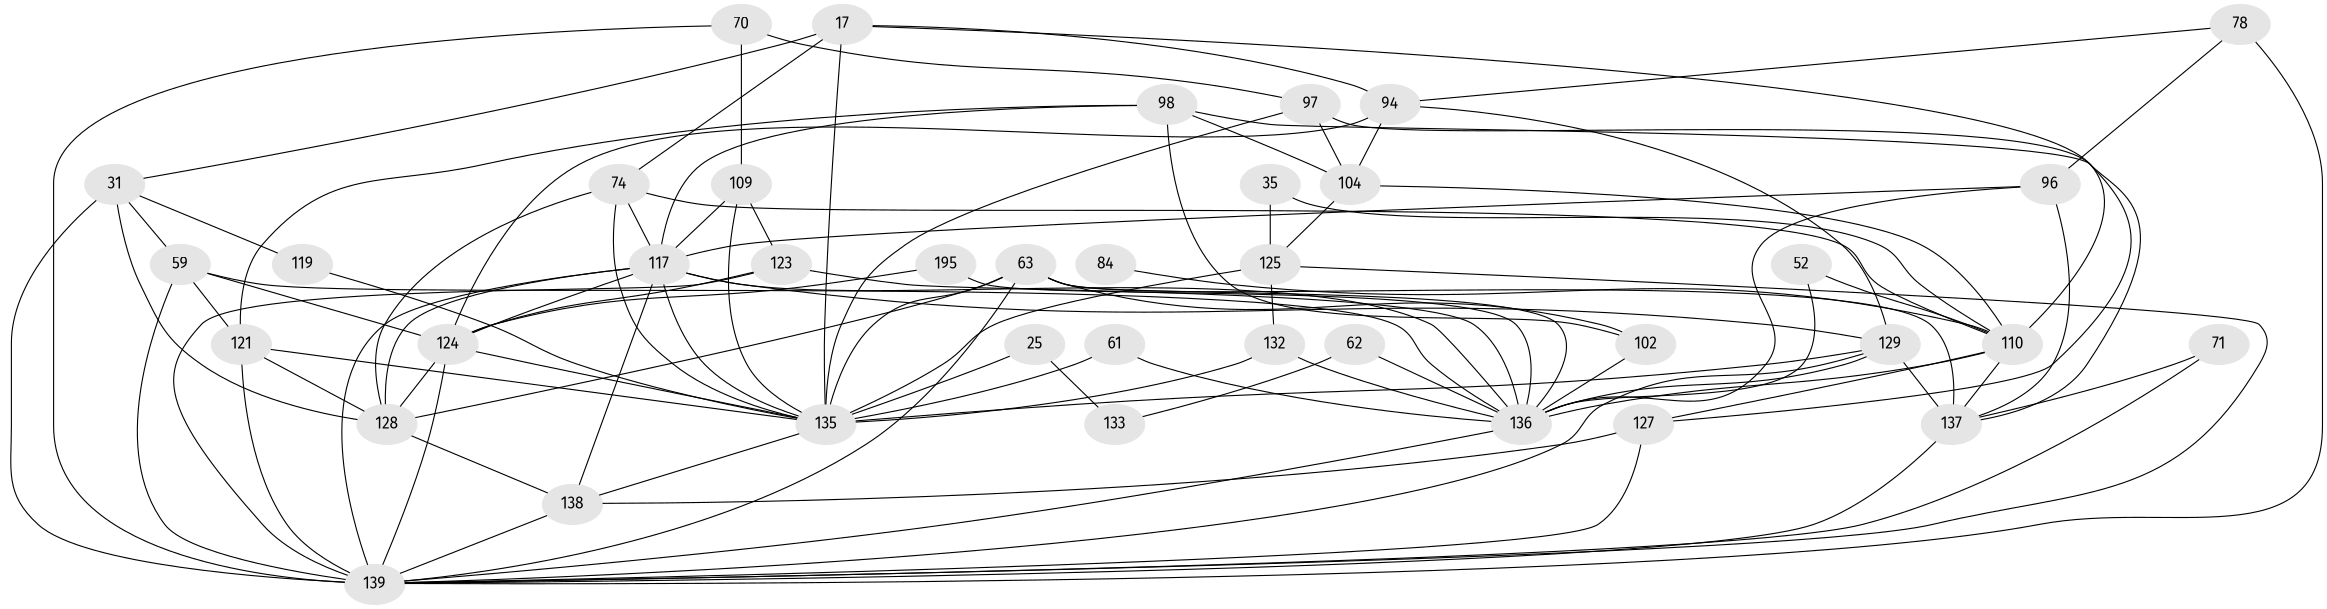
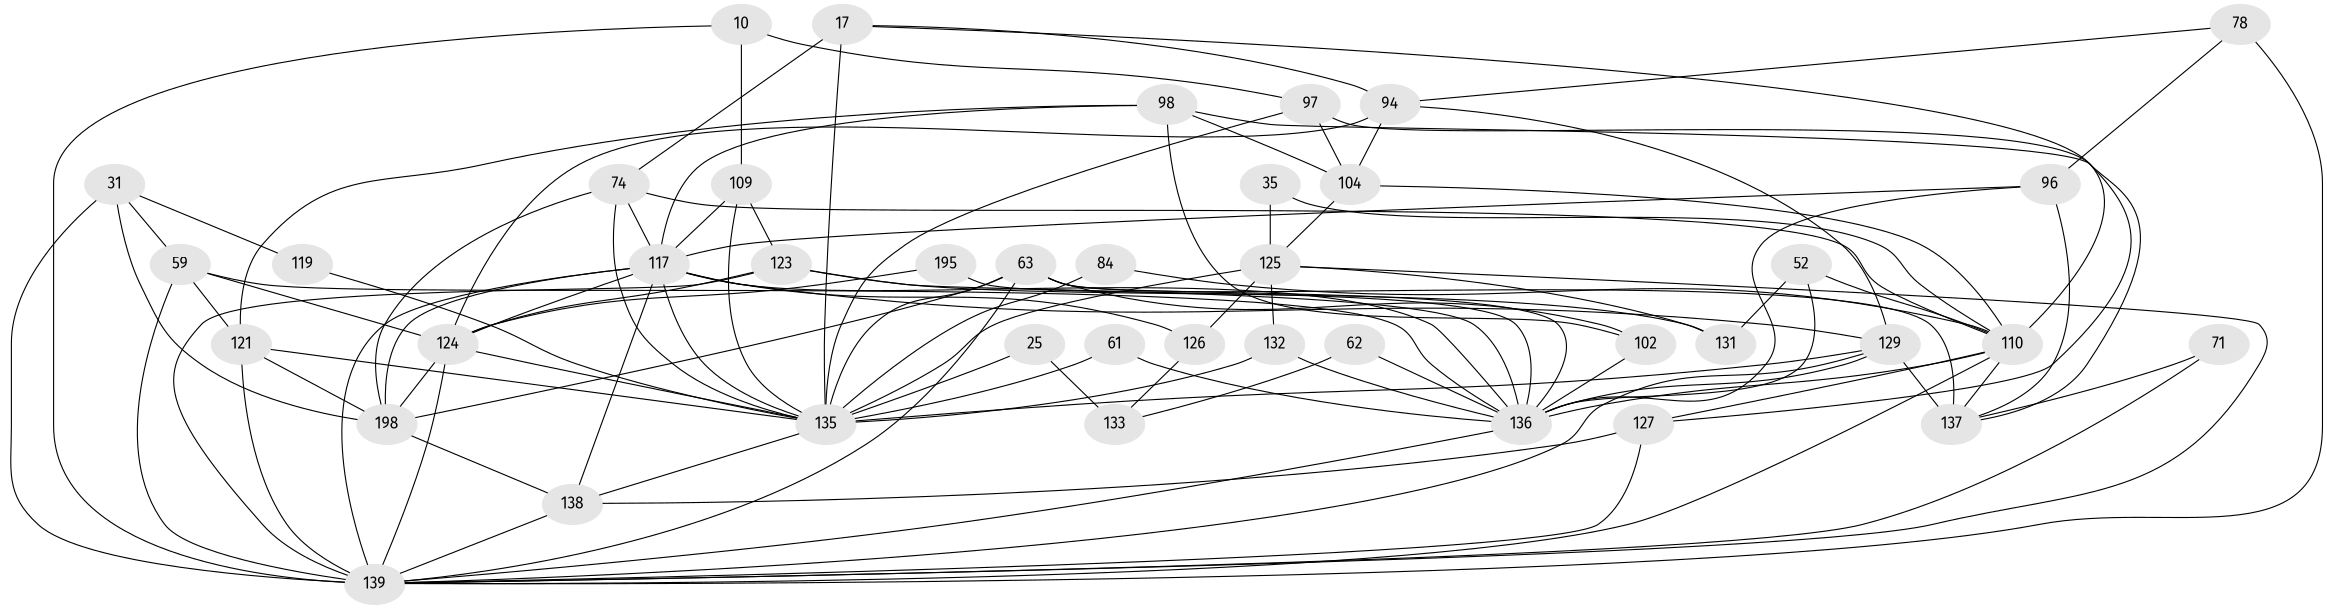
(741, 24) -> (741, 24)
(481, 113) -> none
none -> (954, 327)
none -> (1195, 344)
none -> (1726, 344)
(387, 424) -> (387, 424)
(1185, 569) -> (1621, 526)
